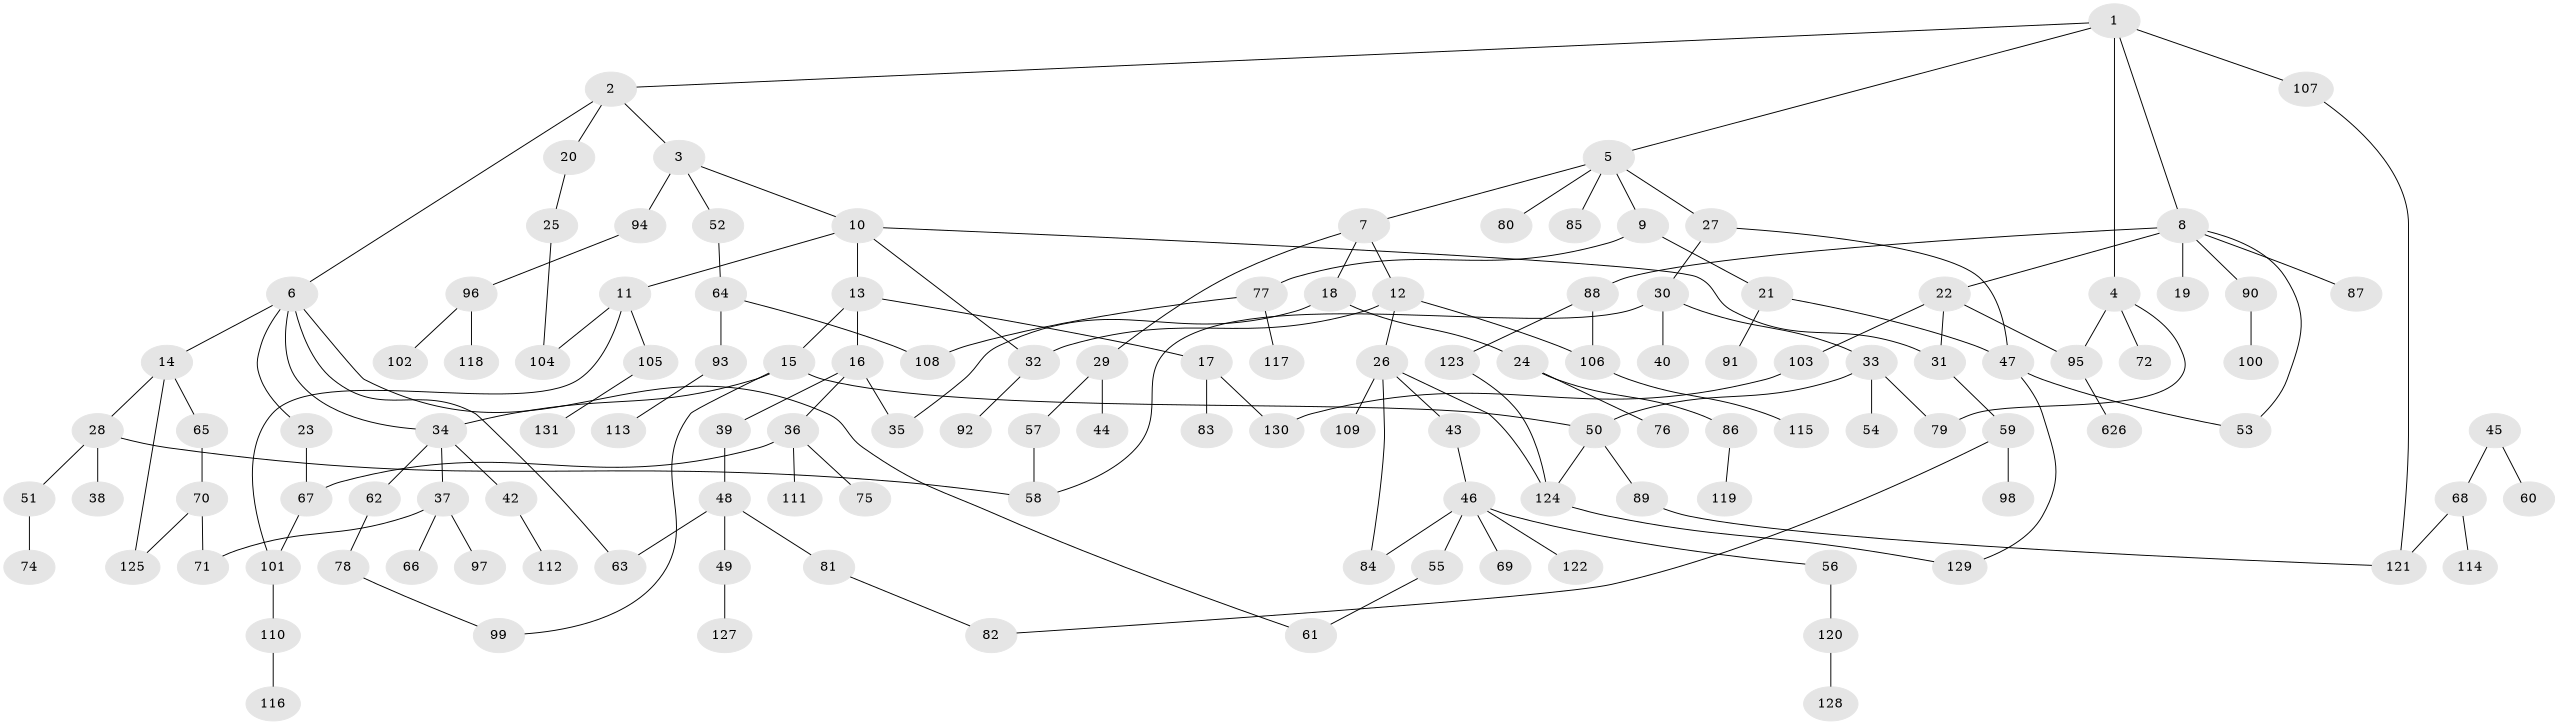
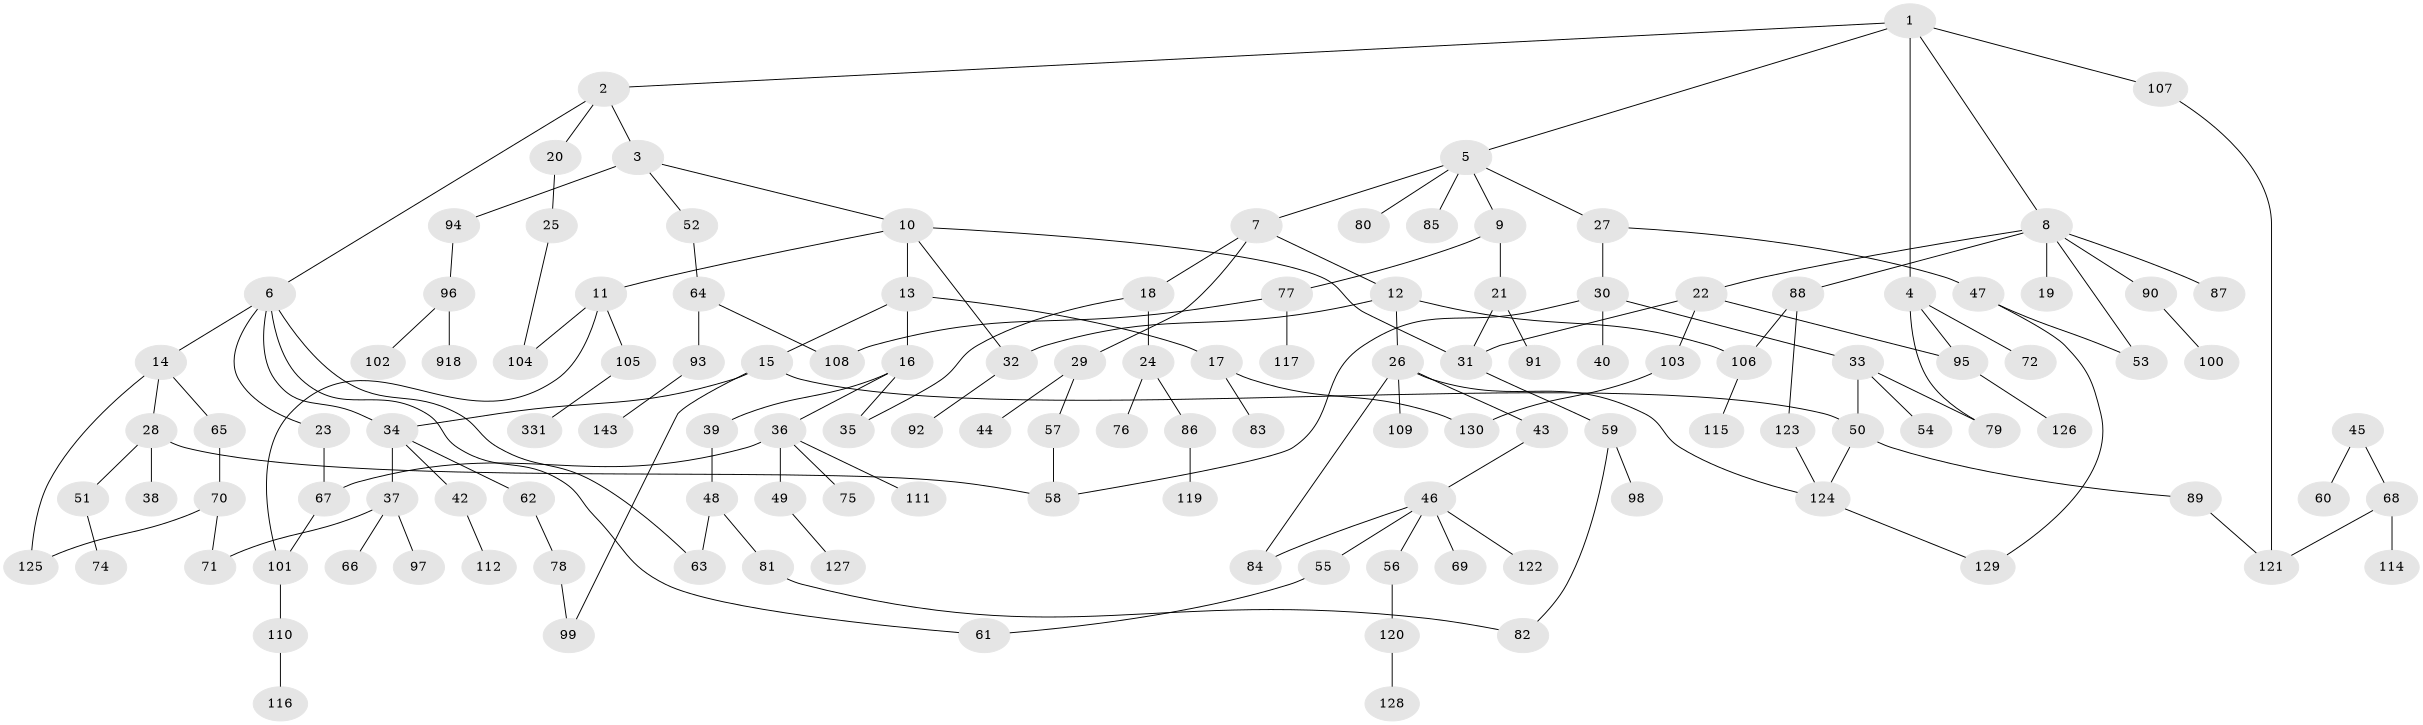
(1901, 323) -> (1483, 328)
(471, 362) -> (449, 362)
(547, 431) -> (535, 431)
(618, 431) -> (606, 431)
(2114, 431) -> (2065, 431)
(725, 533) -> (780, 465)
